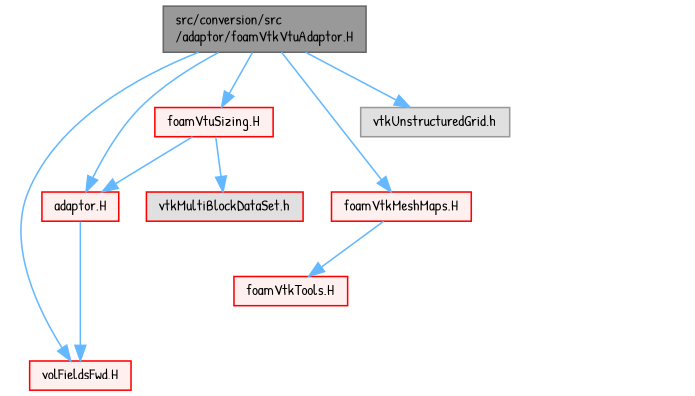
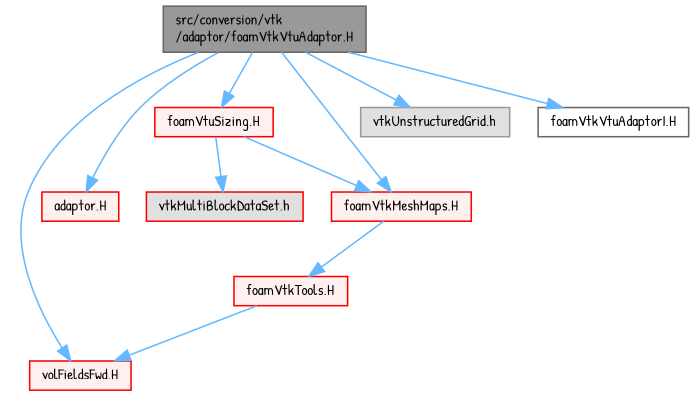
(265, 29) -> (265, 29)
none -> (613, 122)
(154, 160) -> (300, 161)
(80, 283) -> (193, 330)
